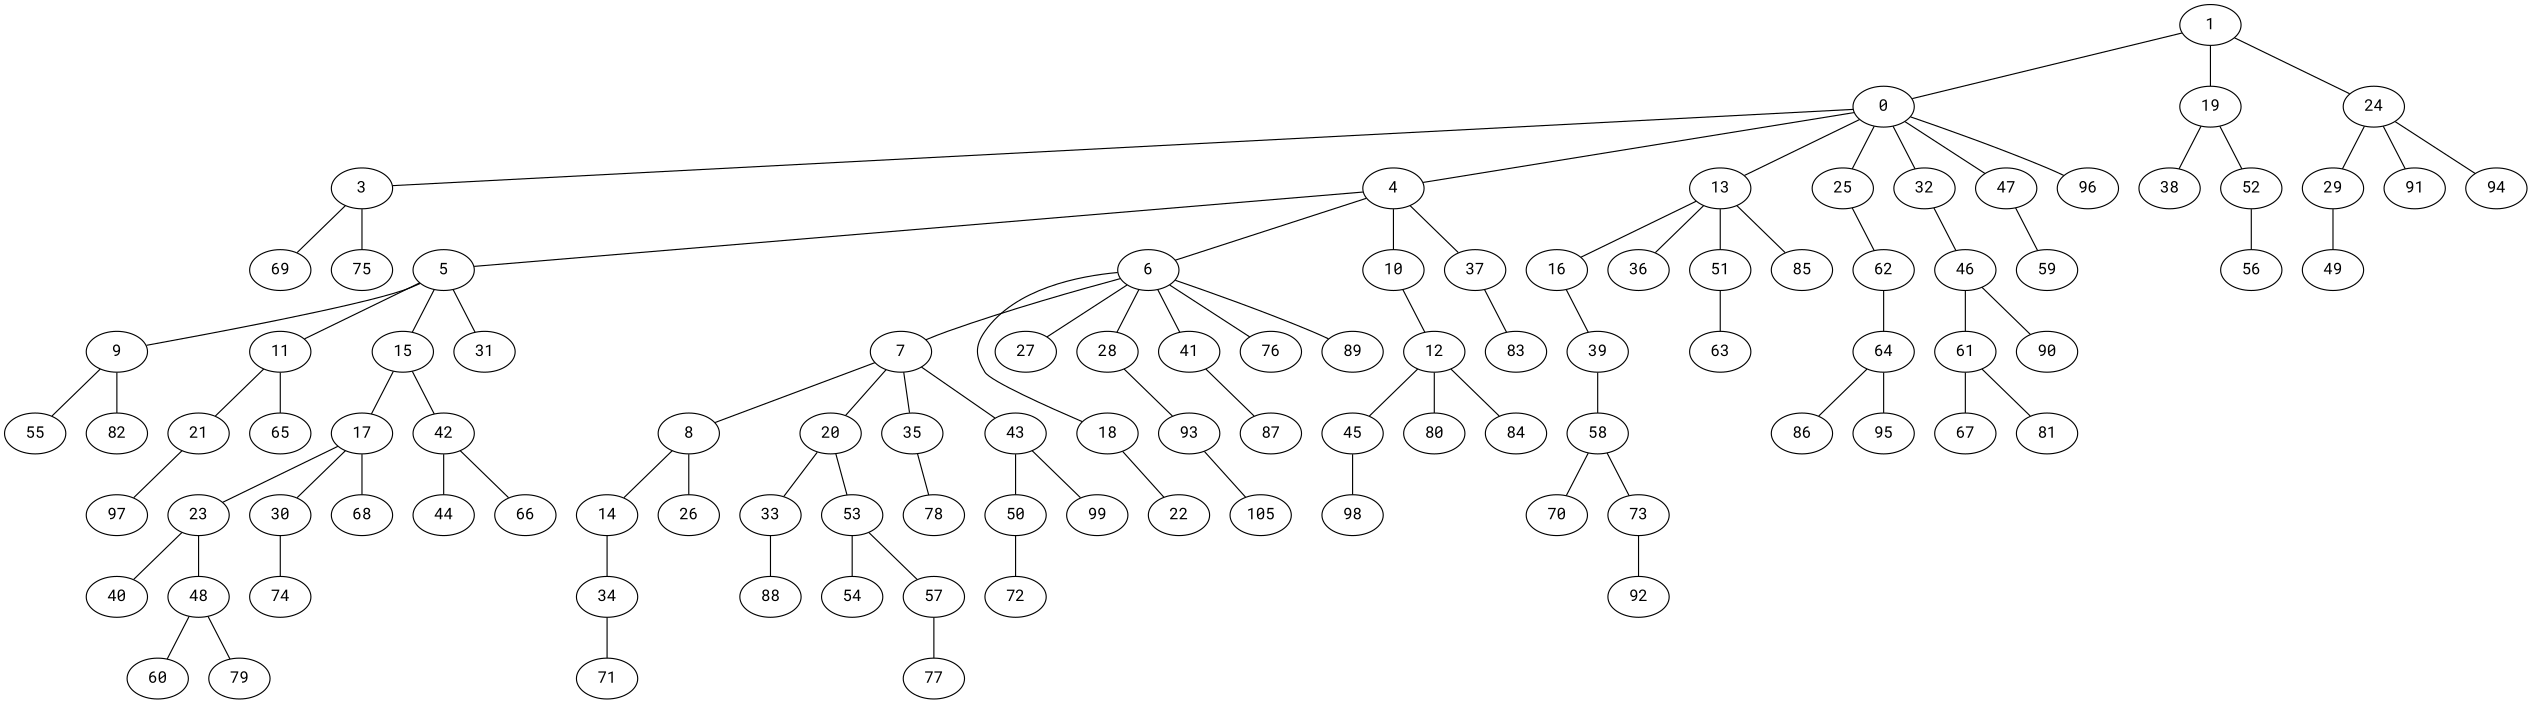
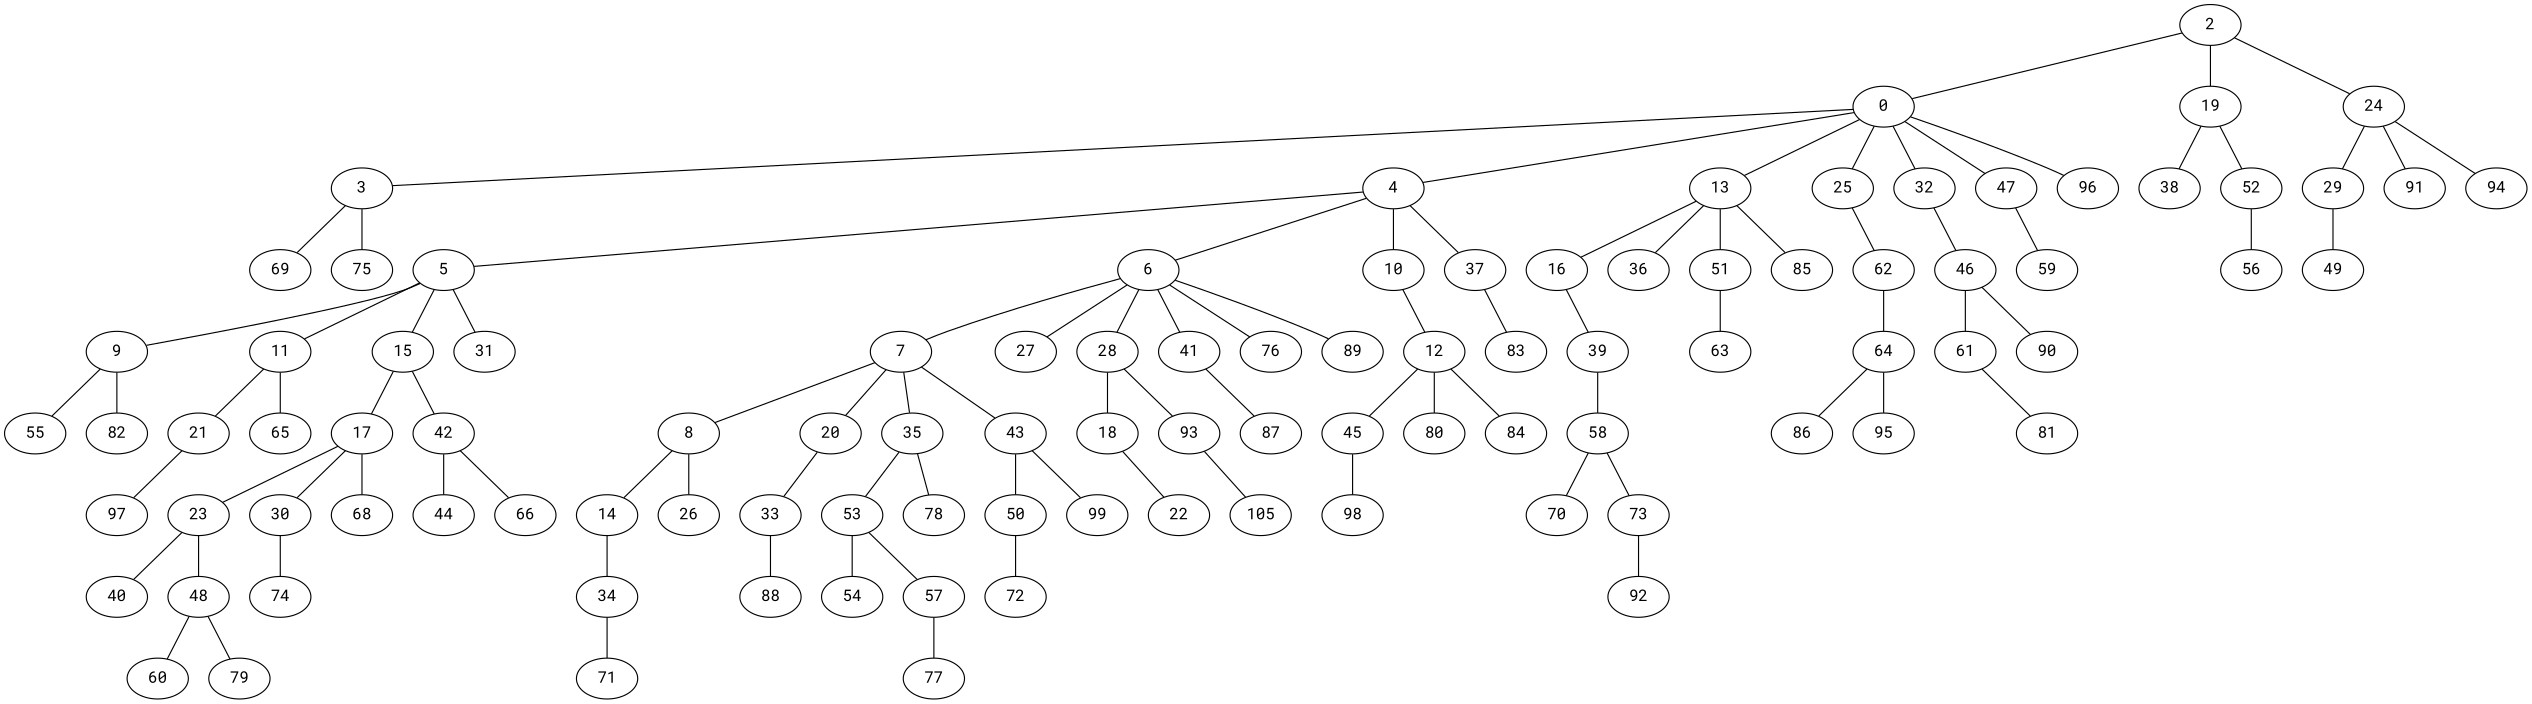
(2210, 25) -> (2210, 25)
(984, 333) -> (1107, 393)
(1965, 433) -> none
(841, 474) -> (882, 474)
